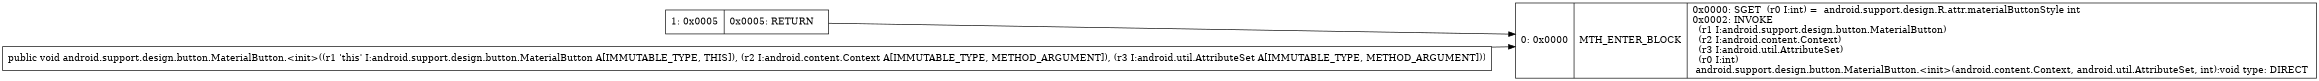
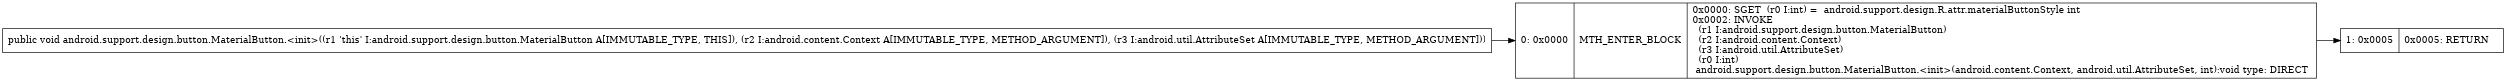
(1169, 29) -> (2325, 41)
